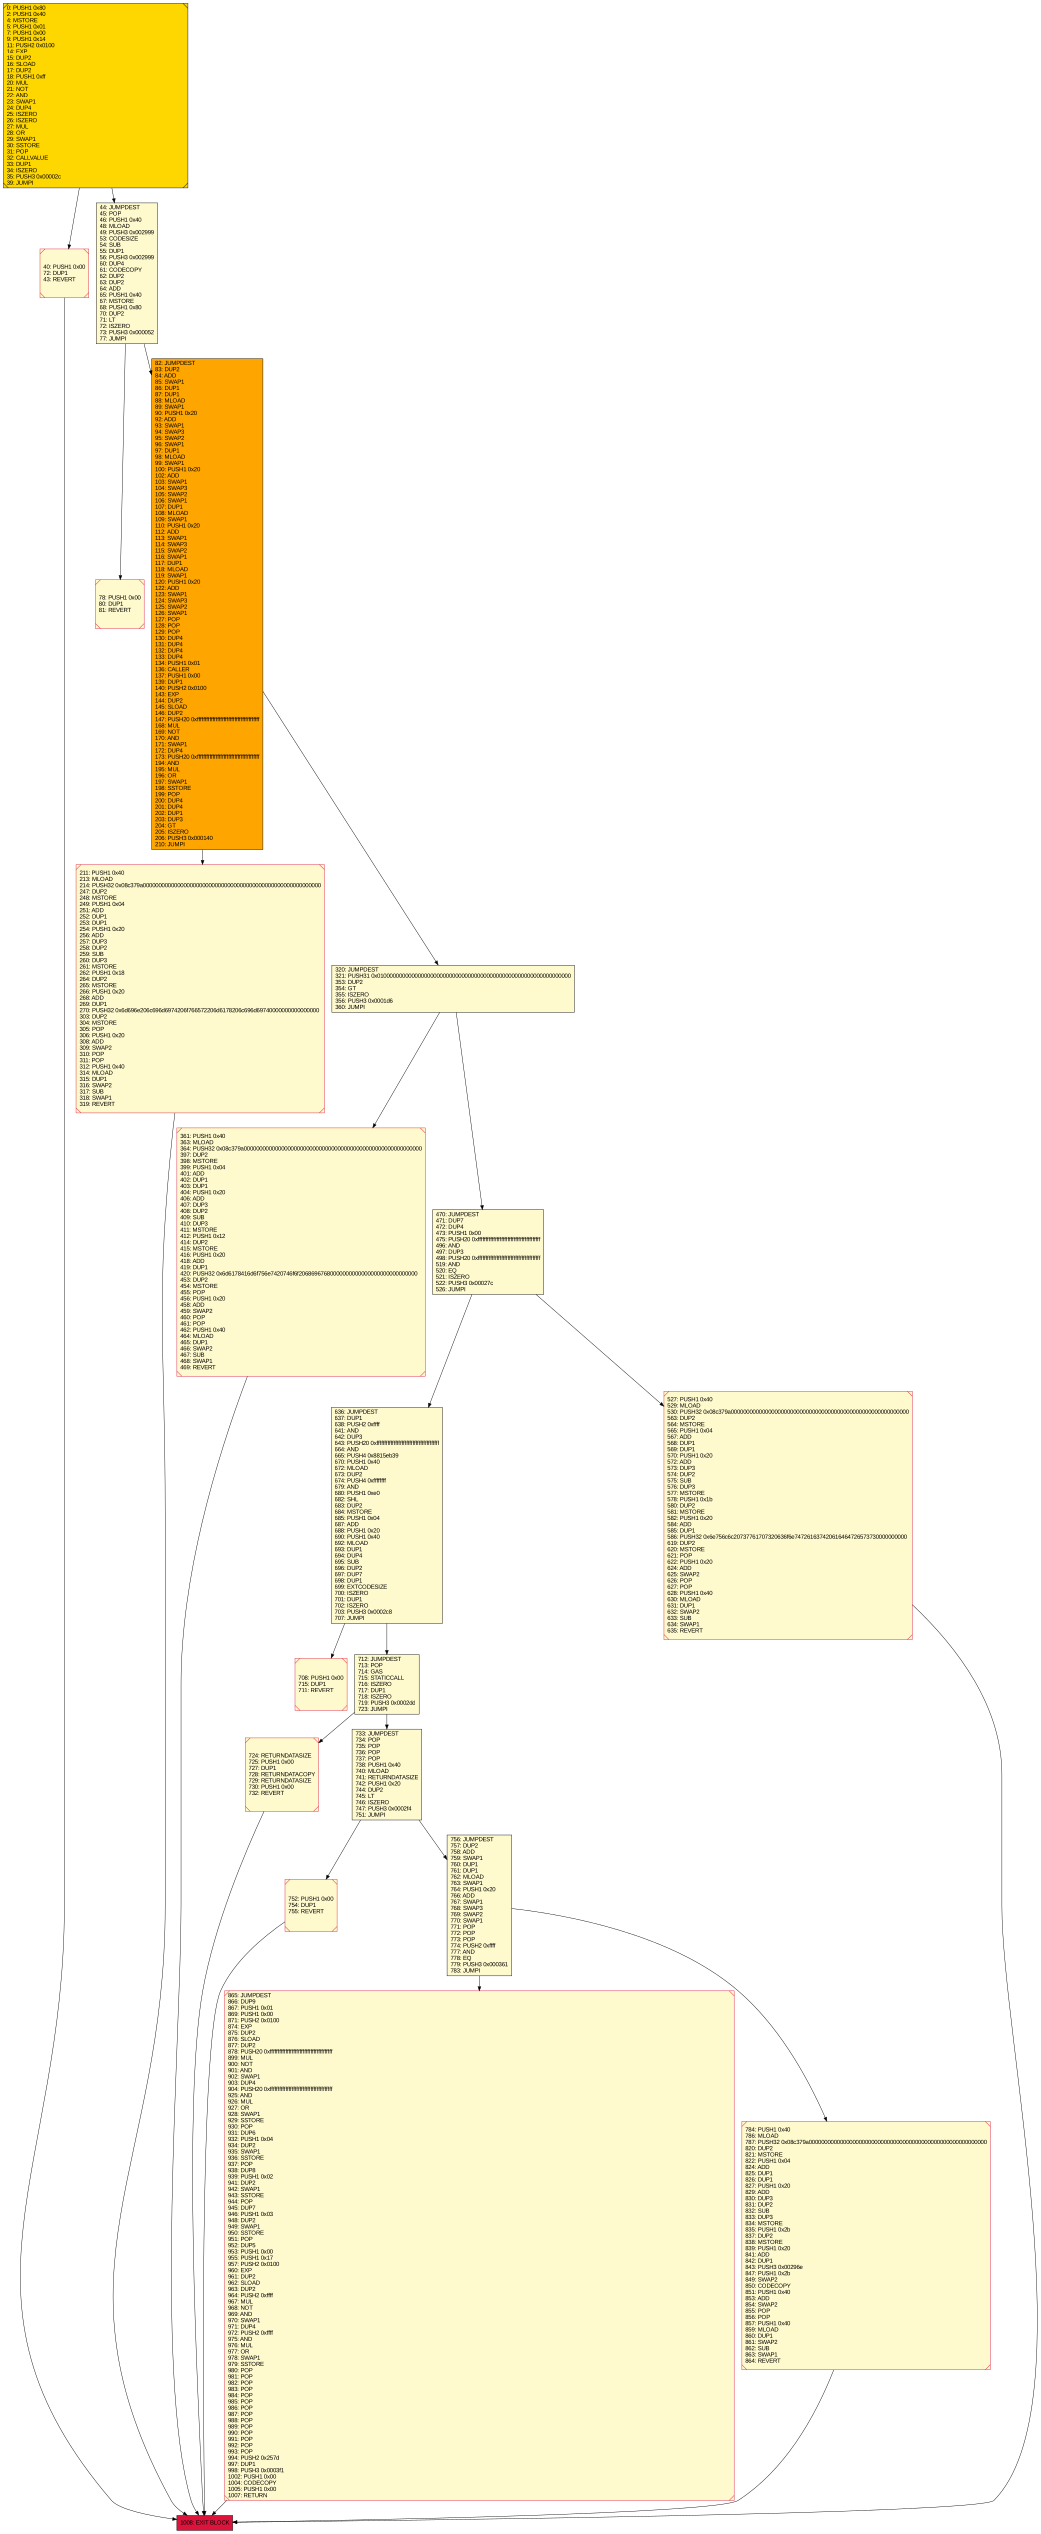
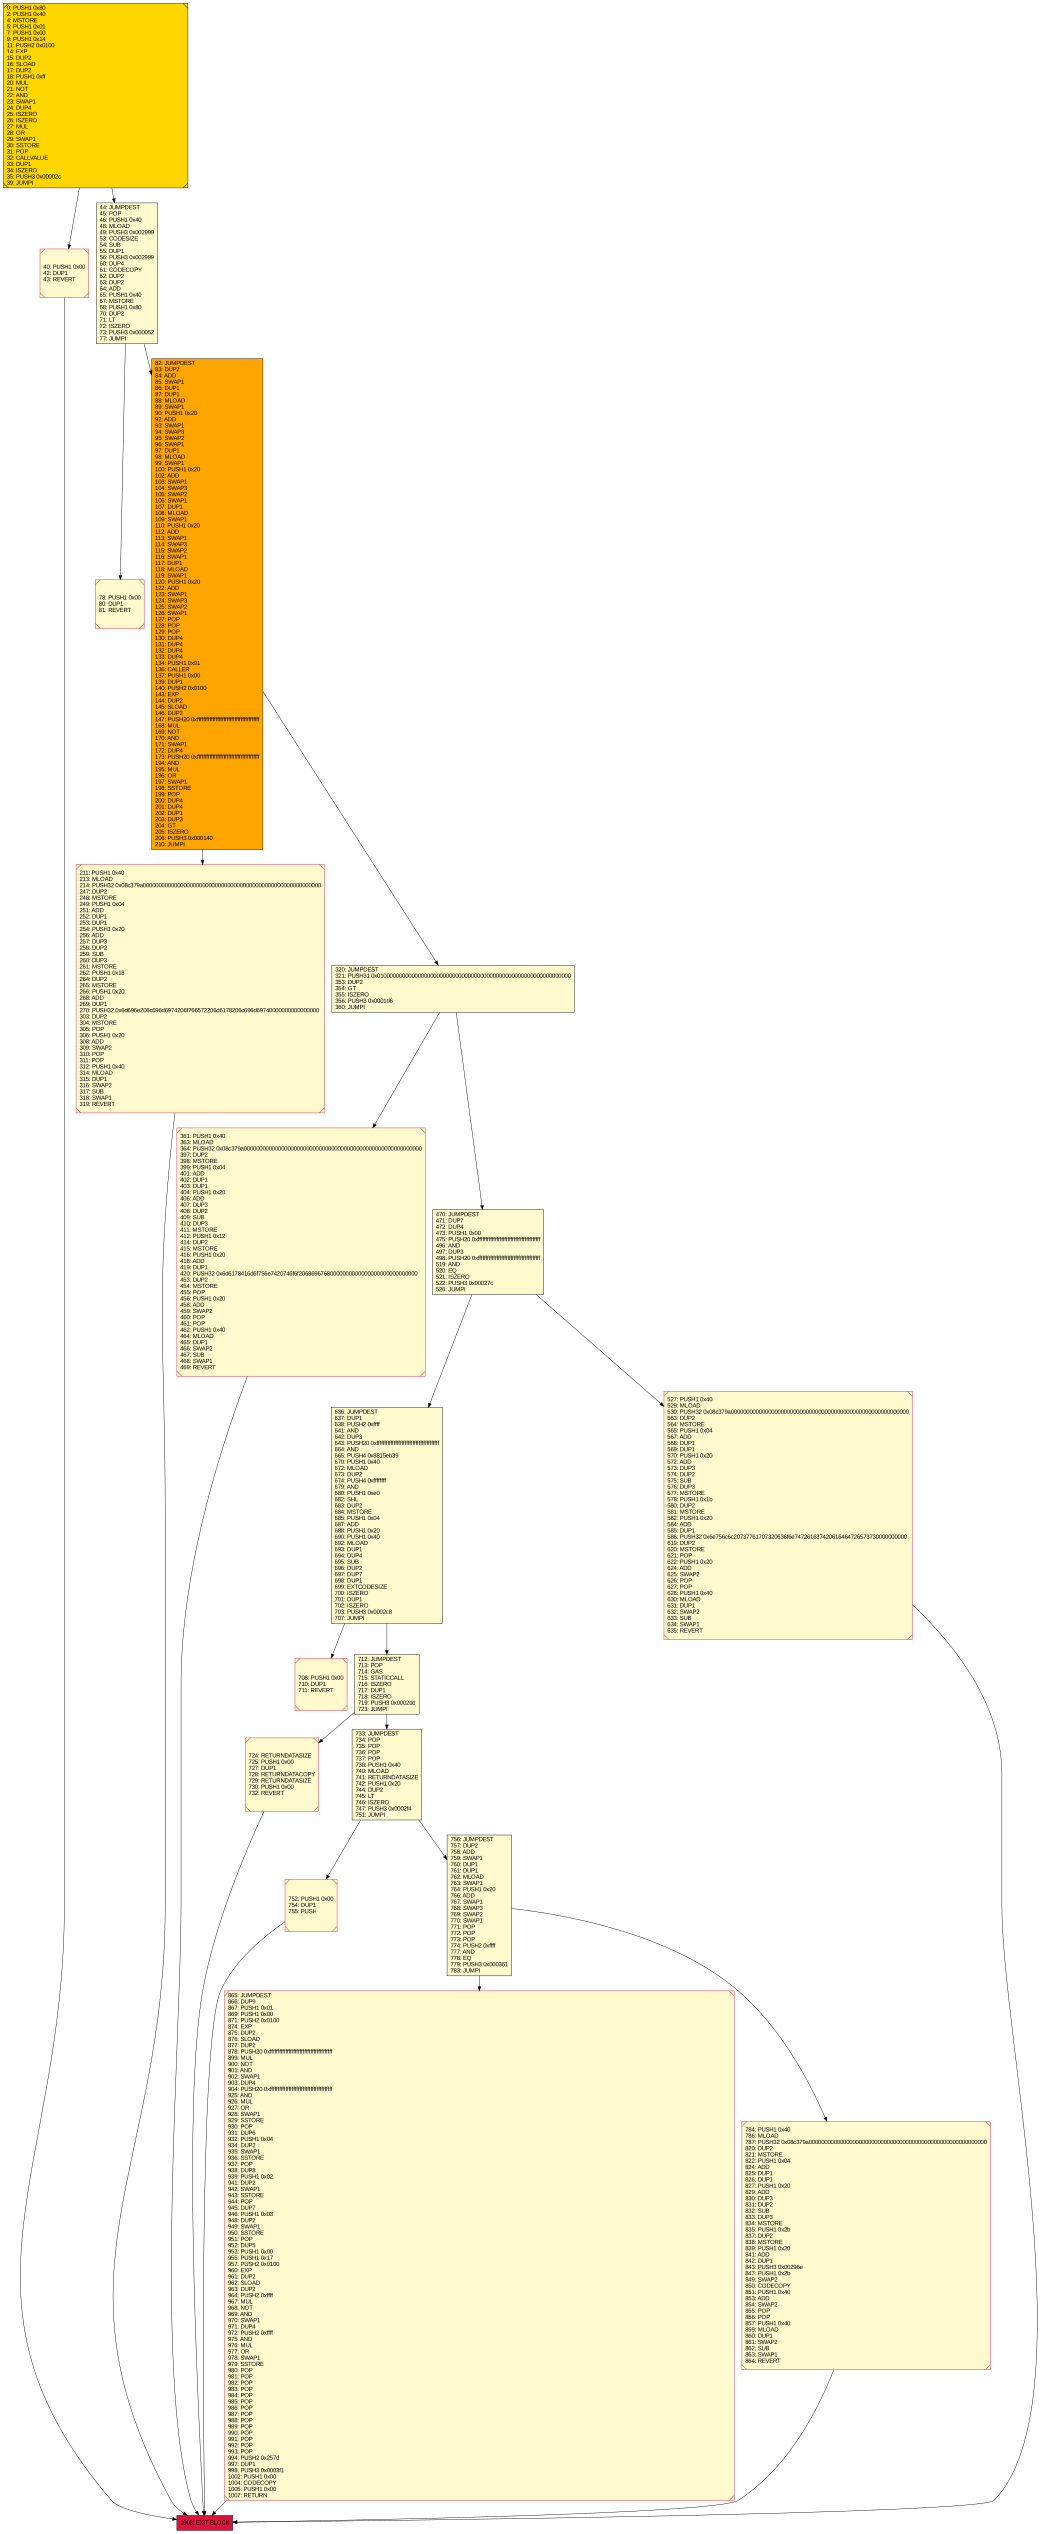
(64, 273) -> (64, 273)
(321, 1684) -> (321, 1684)
(311, 1905) -> (311, 1905)
